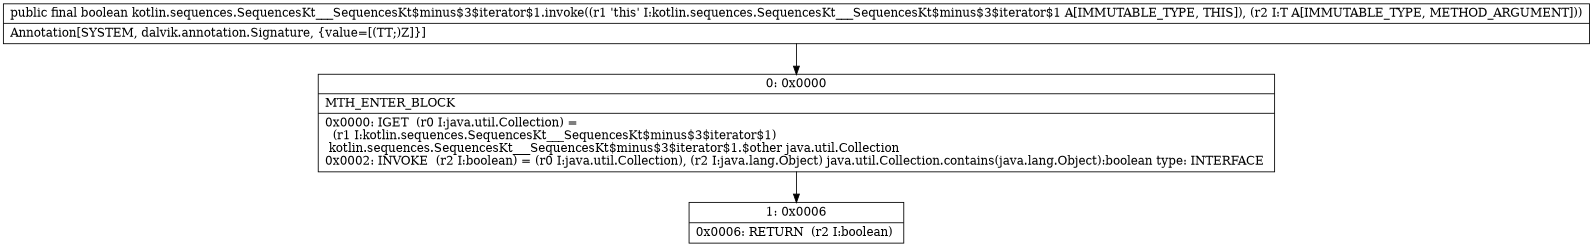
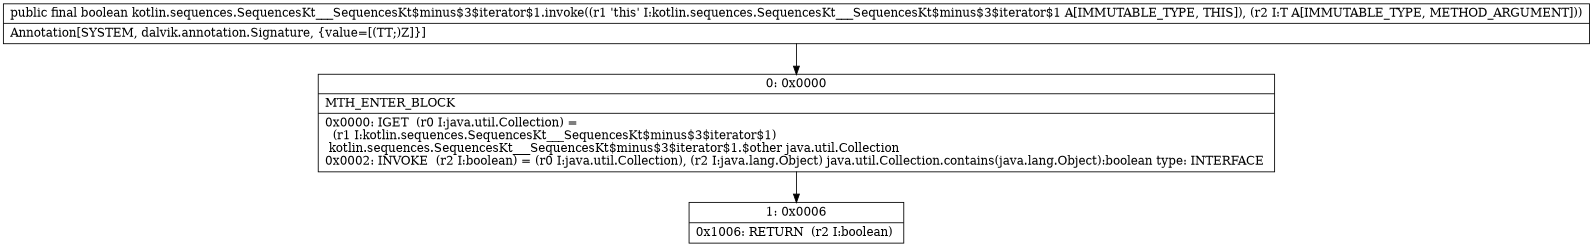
(796, 233) -> (796, 233)
